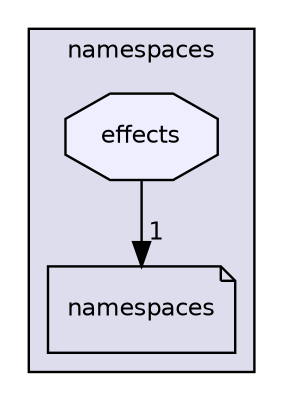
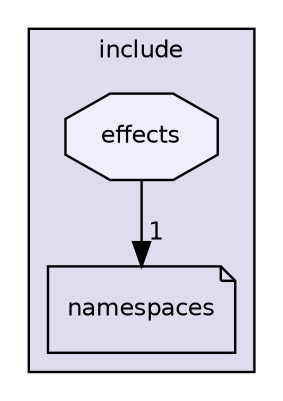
(142, 52) -> (142, 52)
